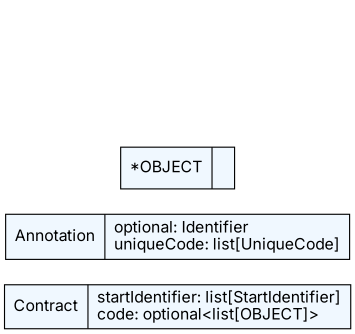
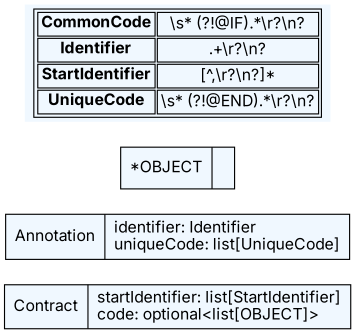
none -> (178, 63)
(182, 228) -> (186, 228)
